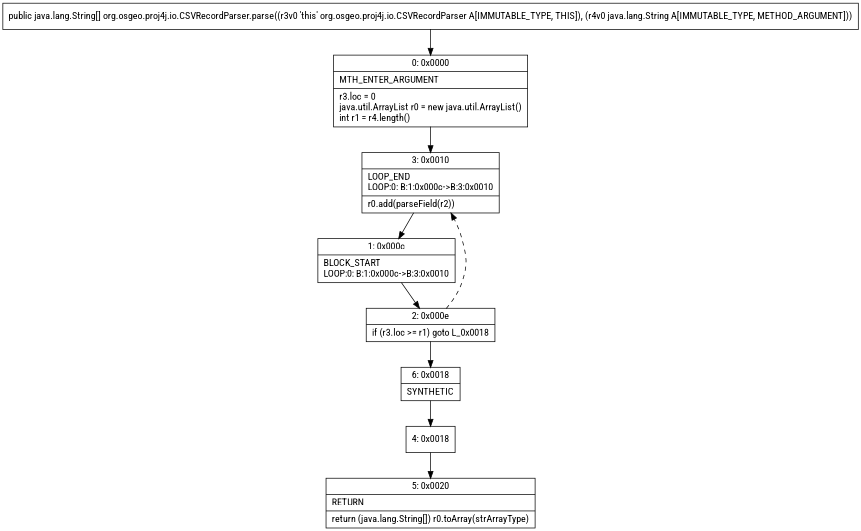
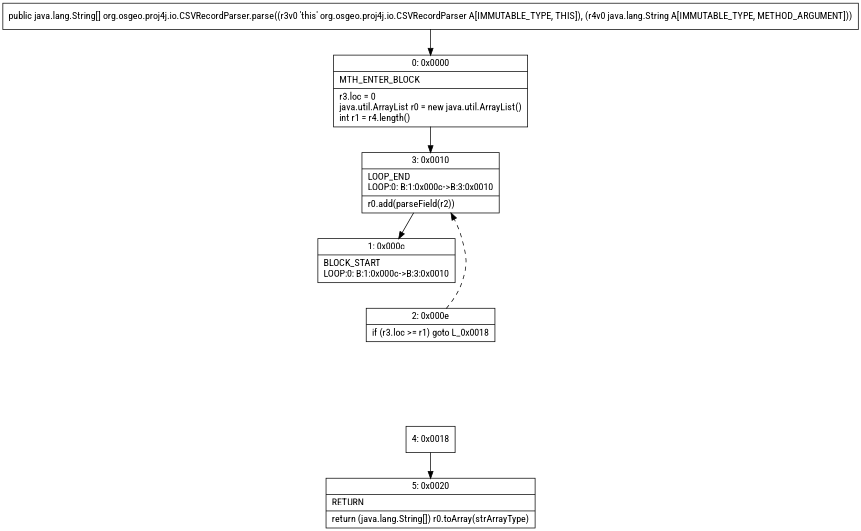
(389, 80) -> (380, 80)
(408, 293) -> none
(431, 384) -> none
